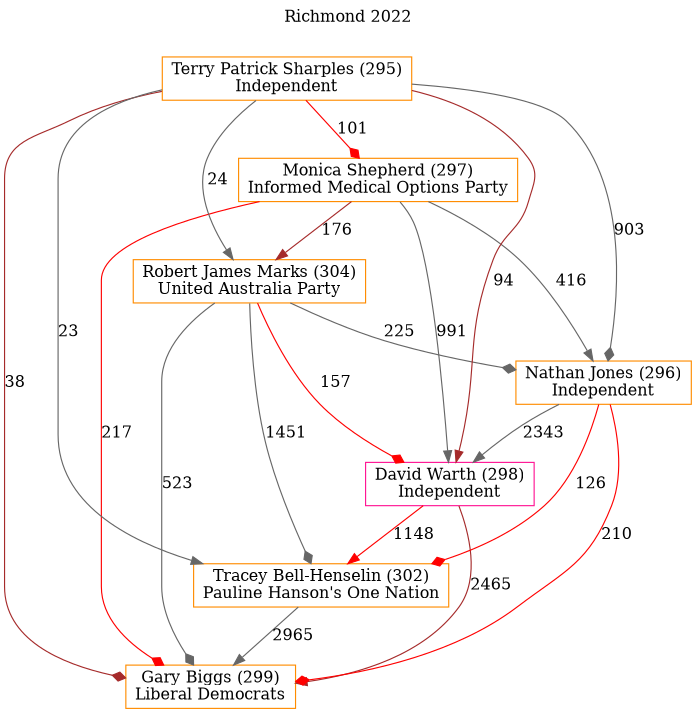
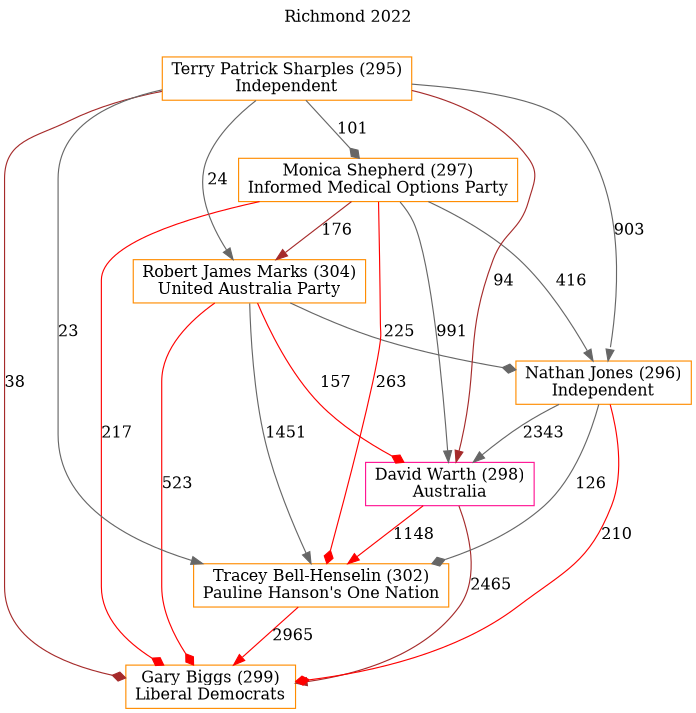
(328, 124) -> (328, 124)
(590, 152) -> (590, 152)
none -> (374, 378)
(263, 432) -> (263, 432)
(162, 471) -> (162, 471)
(450, 484) -> (450, 484)
(545, 505) -> (545, 505)
(270, 632) -> (270, 632)
